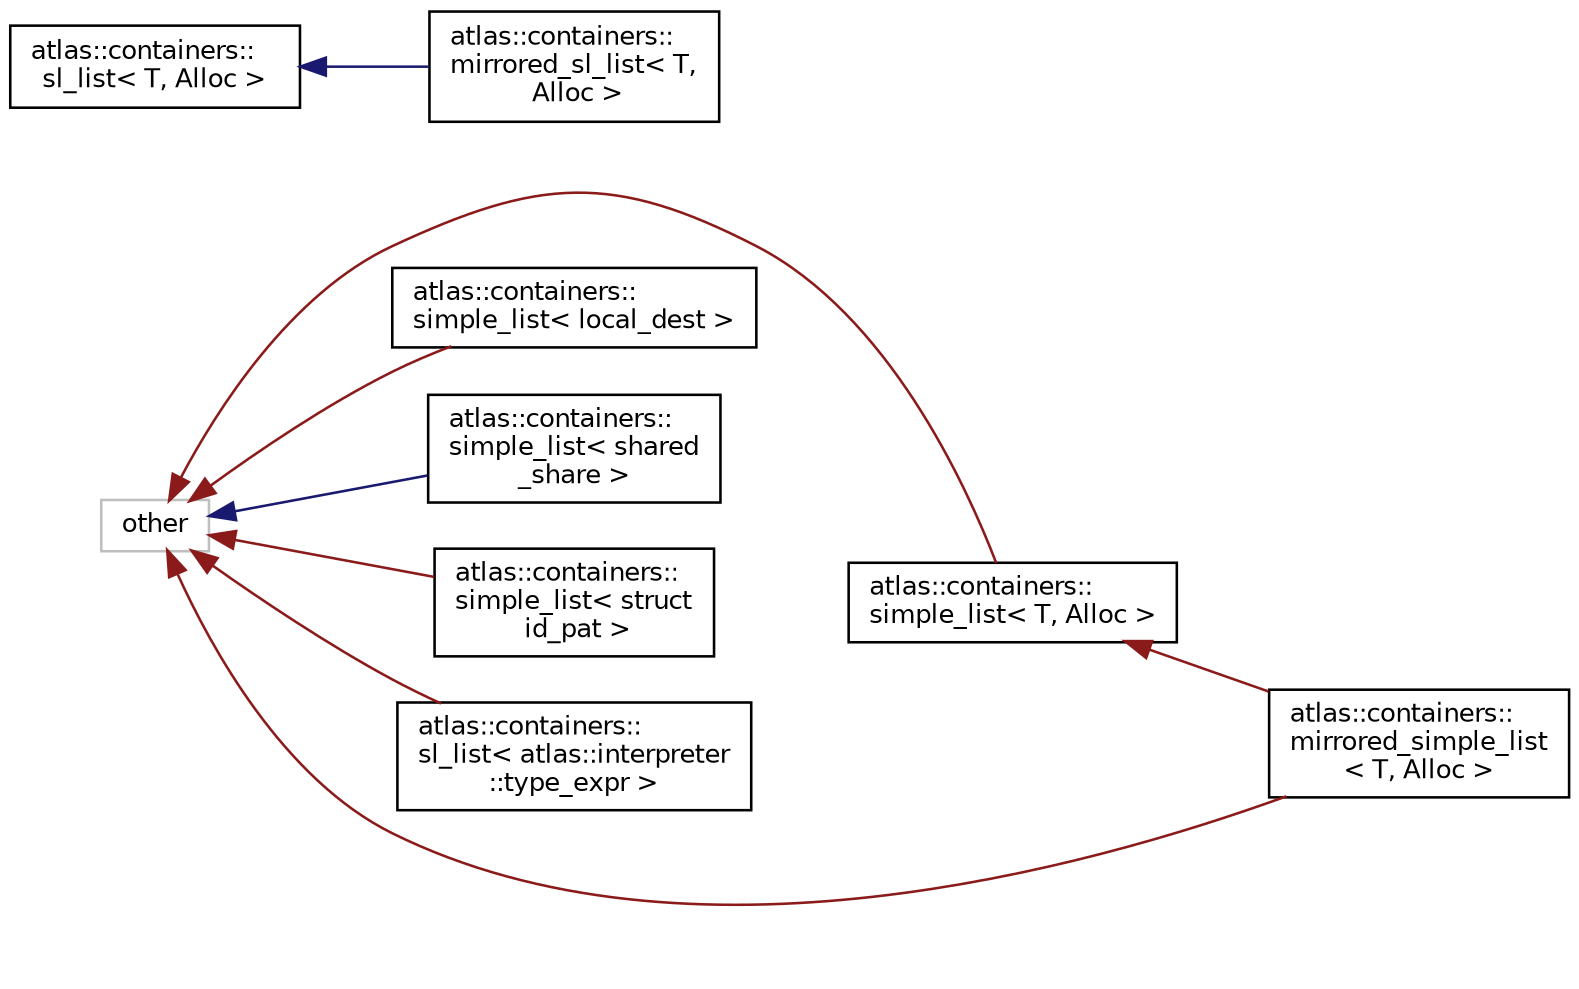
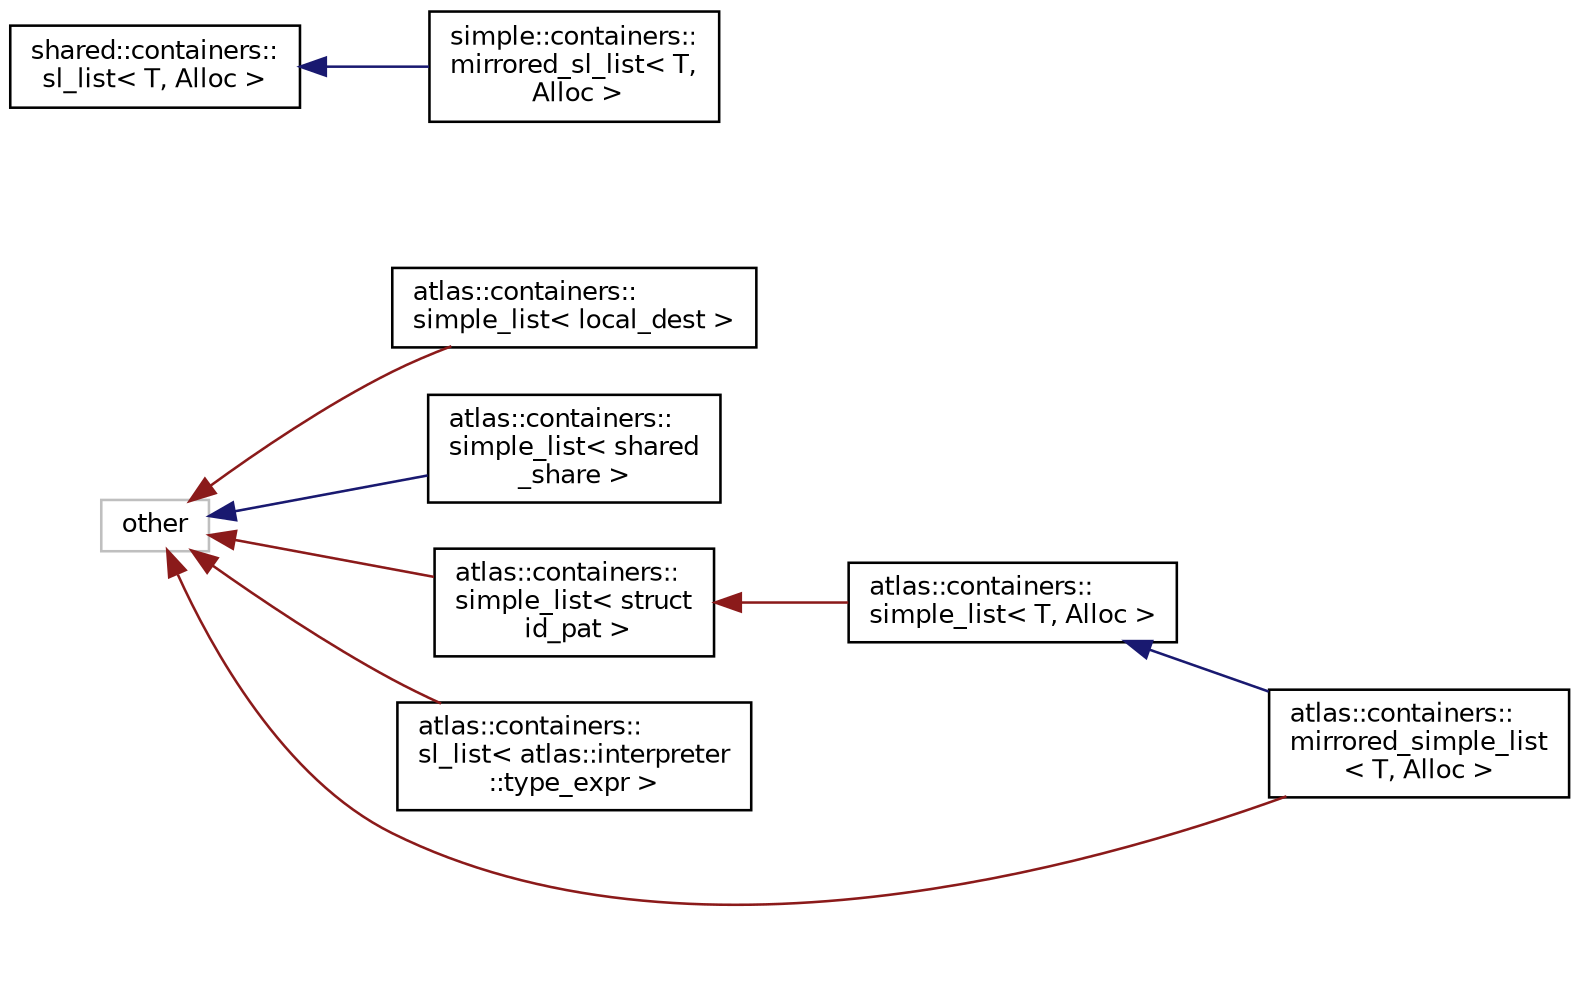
(155, 67) -> (155, 67)
(574, 67) -> (574, 67)
(618, 196) -> (795, 603)
(1209, 671) -> (1209, 671)
